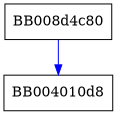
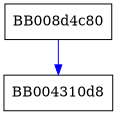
(58, 93) -> (58, 93)
